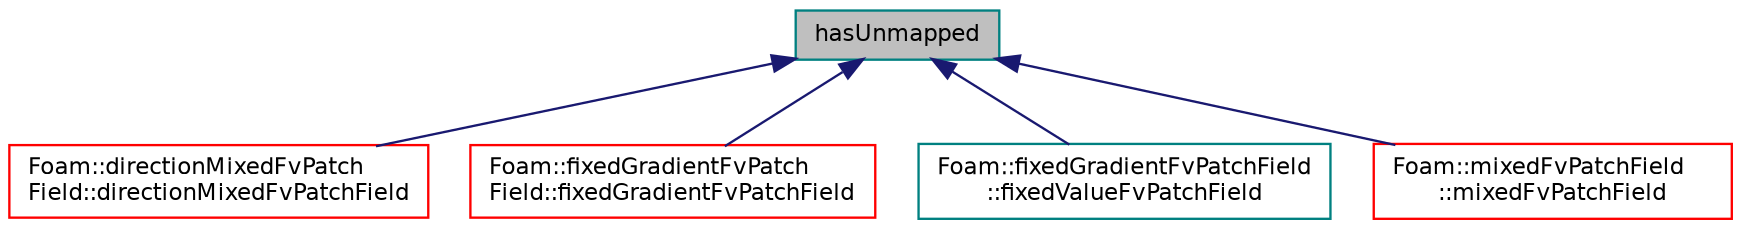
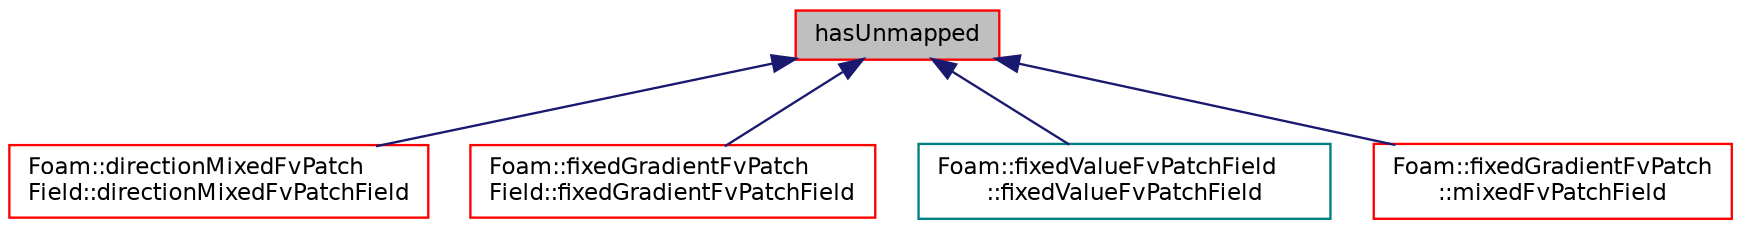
(897, 35) -> (897, 35)
(1125, 181) -> (1125, 181)
(1553, 181) -> (1553, 181)
